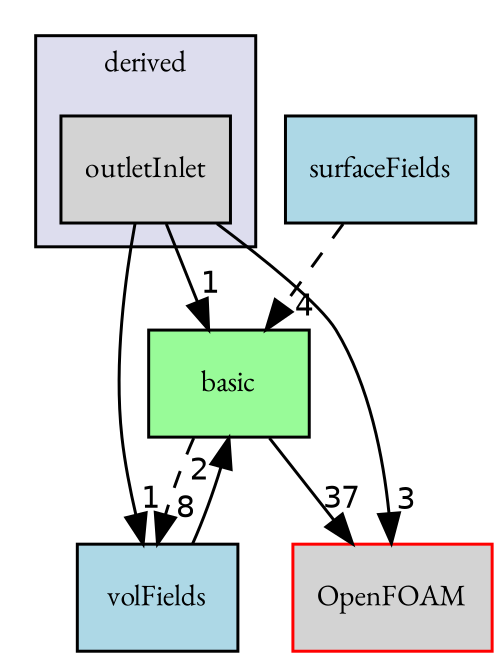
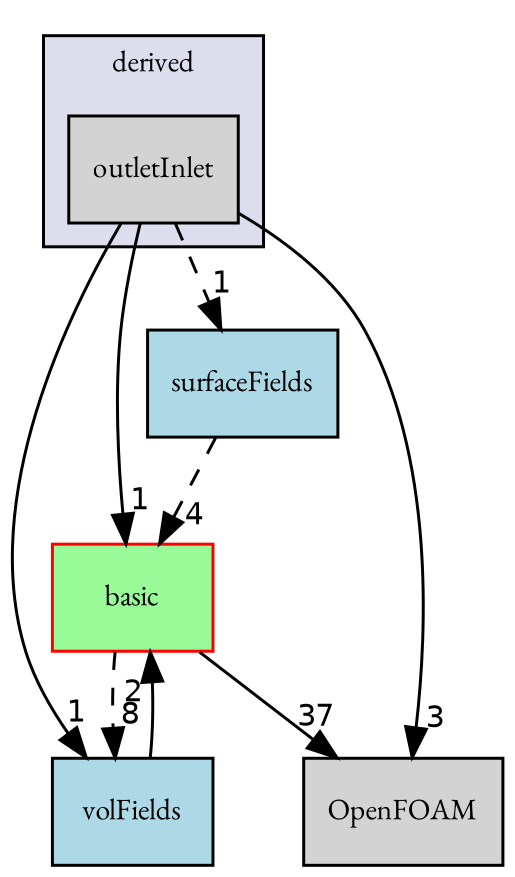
none -> (193, 265)
(229, 384) -> (133, 598)
(393, 598) -> (403, 812)
